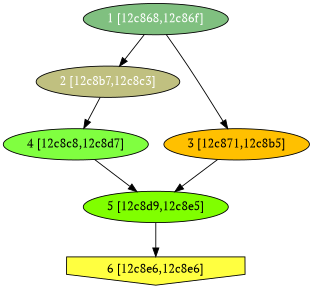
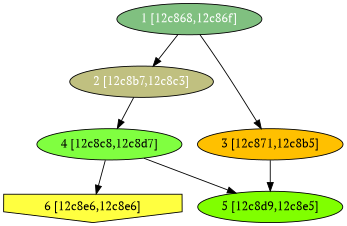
(156, 235) -> (102, 173)
